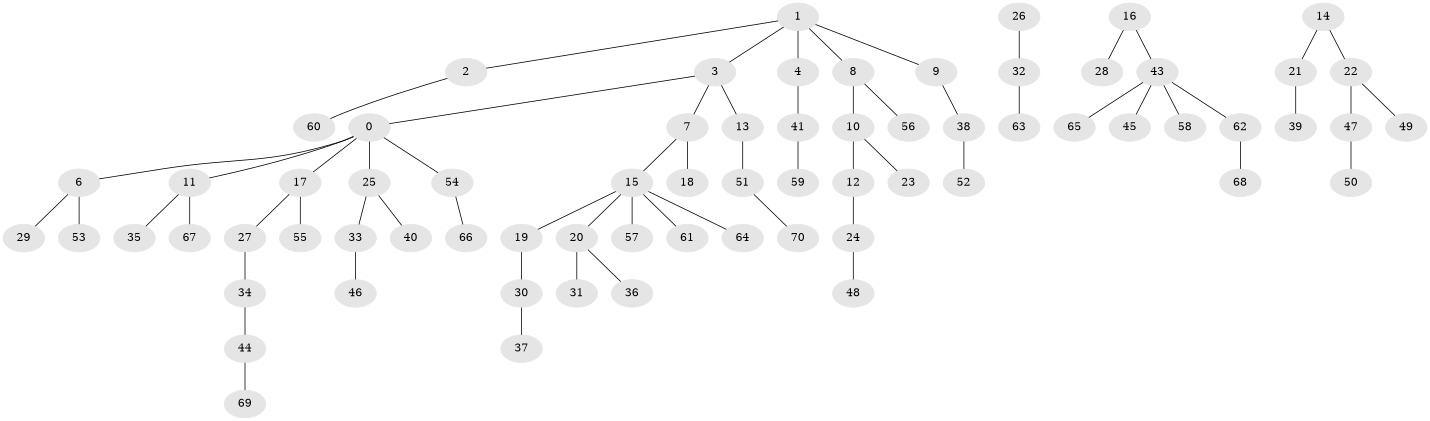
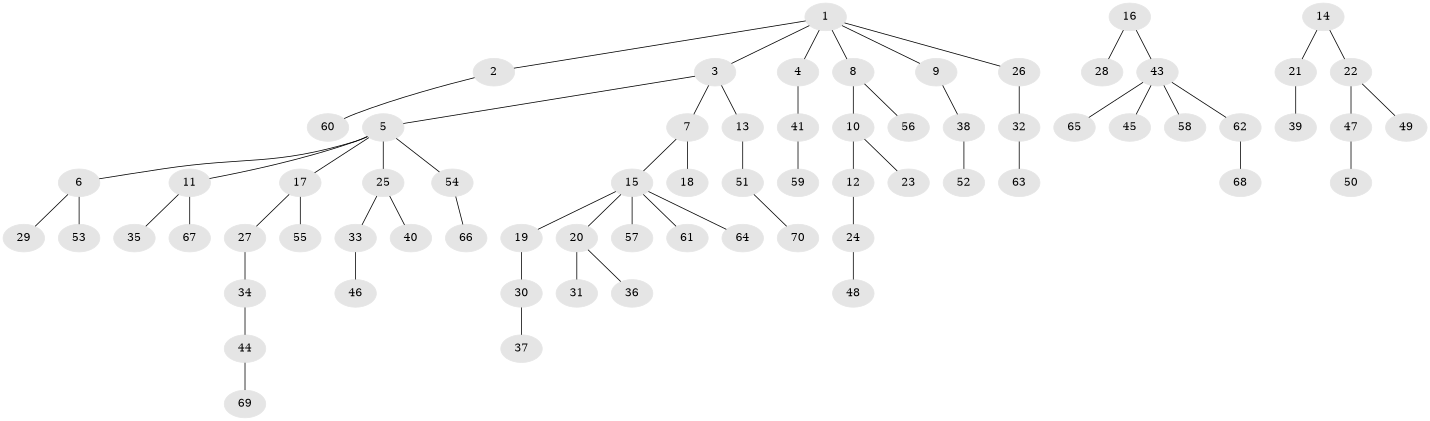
none -> (922, 45)
(369, 127) -> (383, 127)
